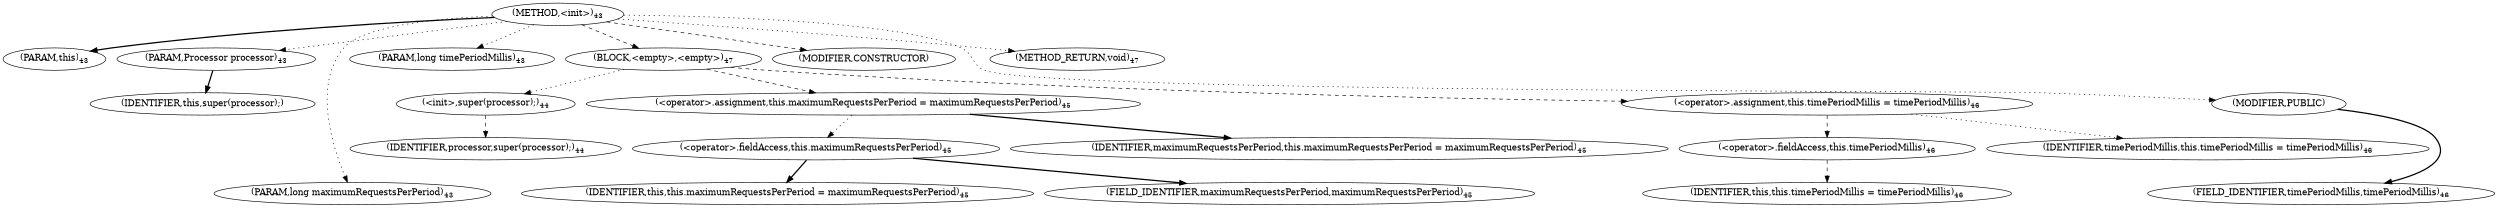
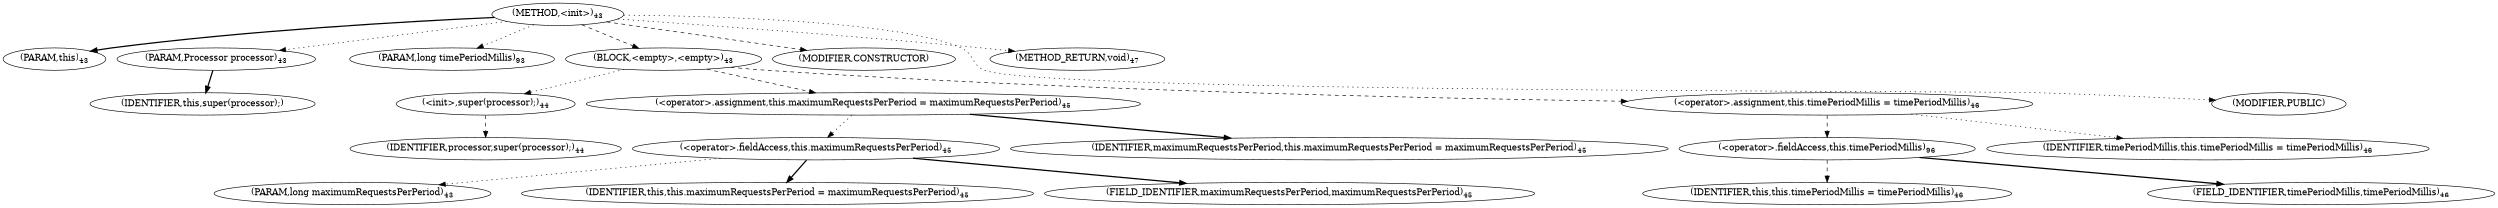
(346, 46) -> (583, 171)
(521, 58) -> (521, 58)
(729, 58) -> (729, 58)
(2424, 130) -> (2068, 171)
(1931, 148) -> (1931, 148)
